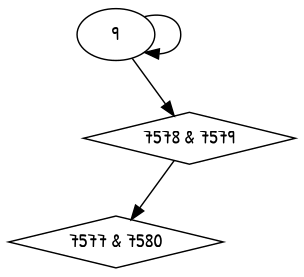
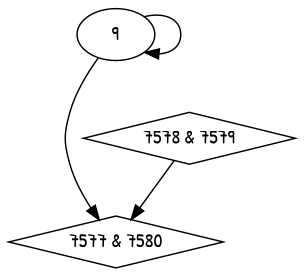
(149, 81) -> (66, 132)
